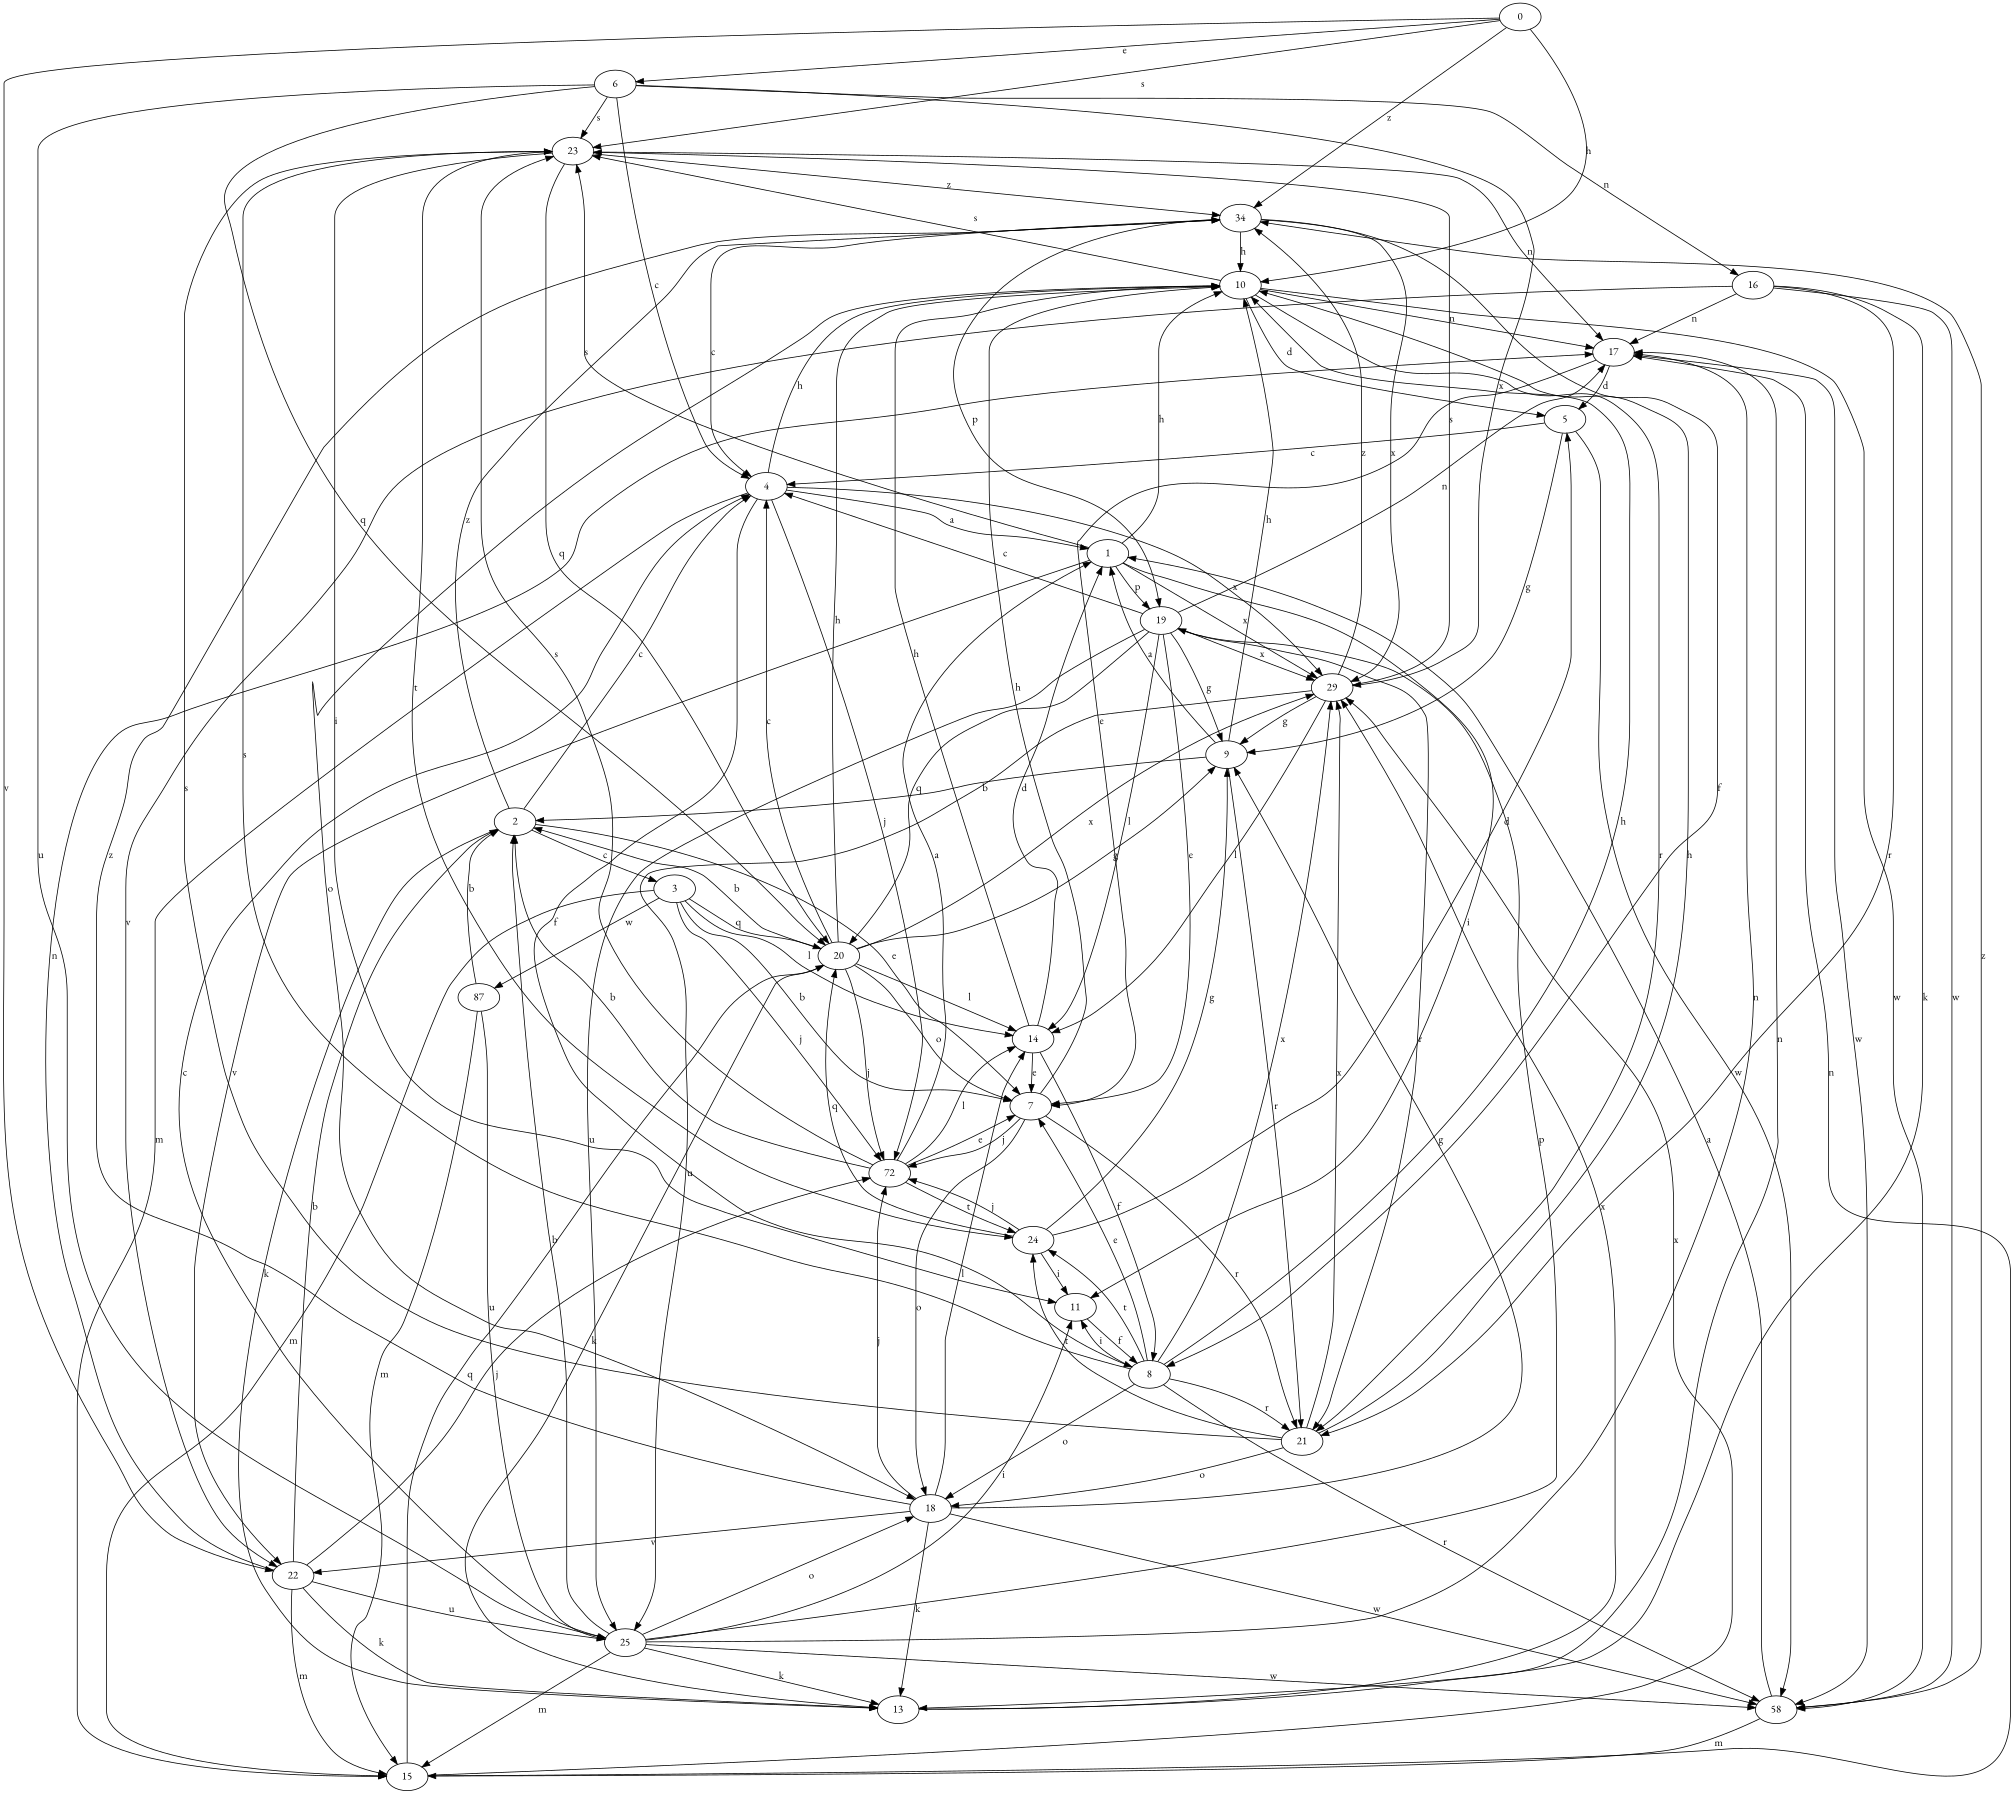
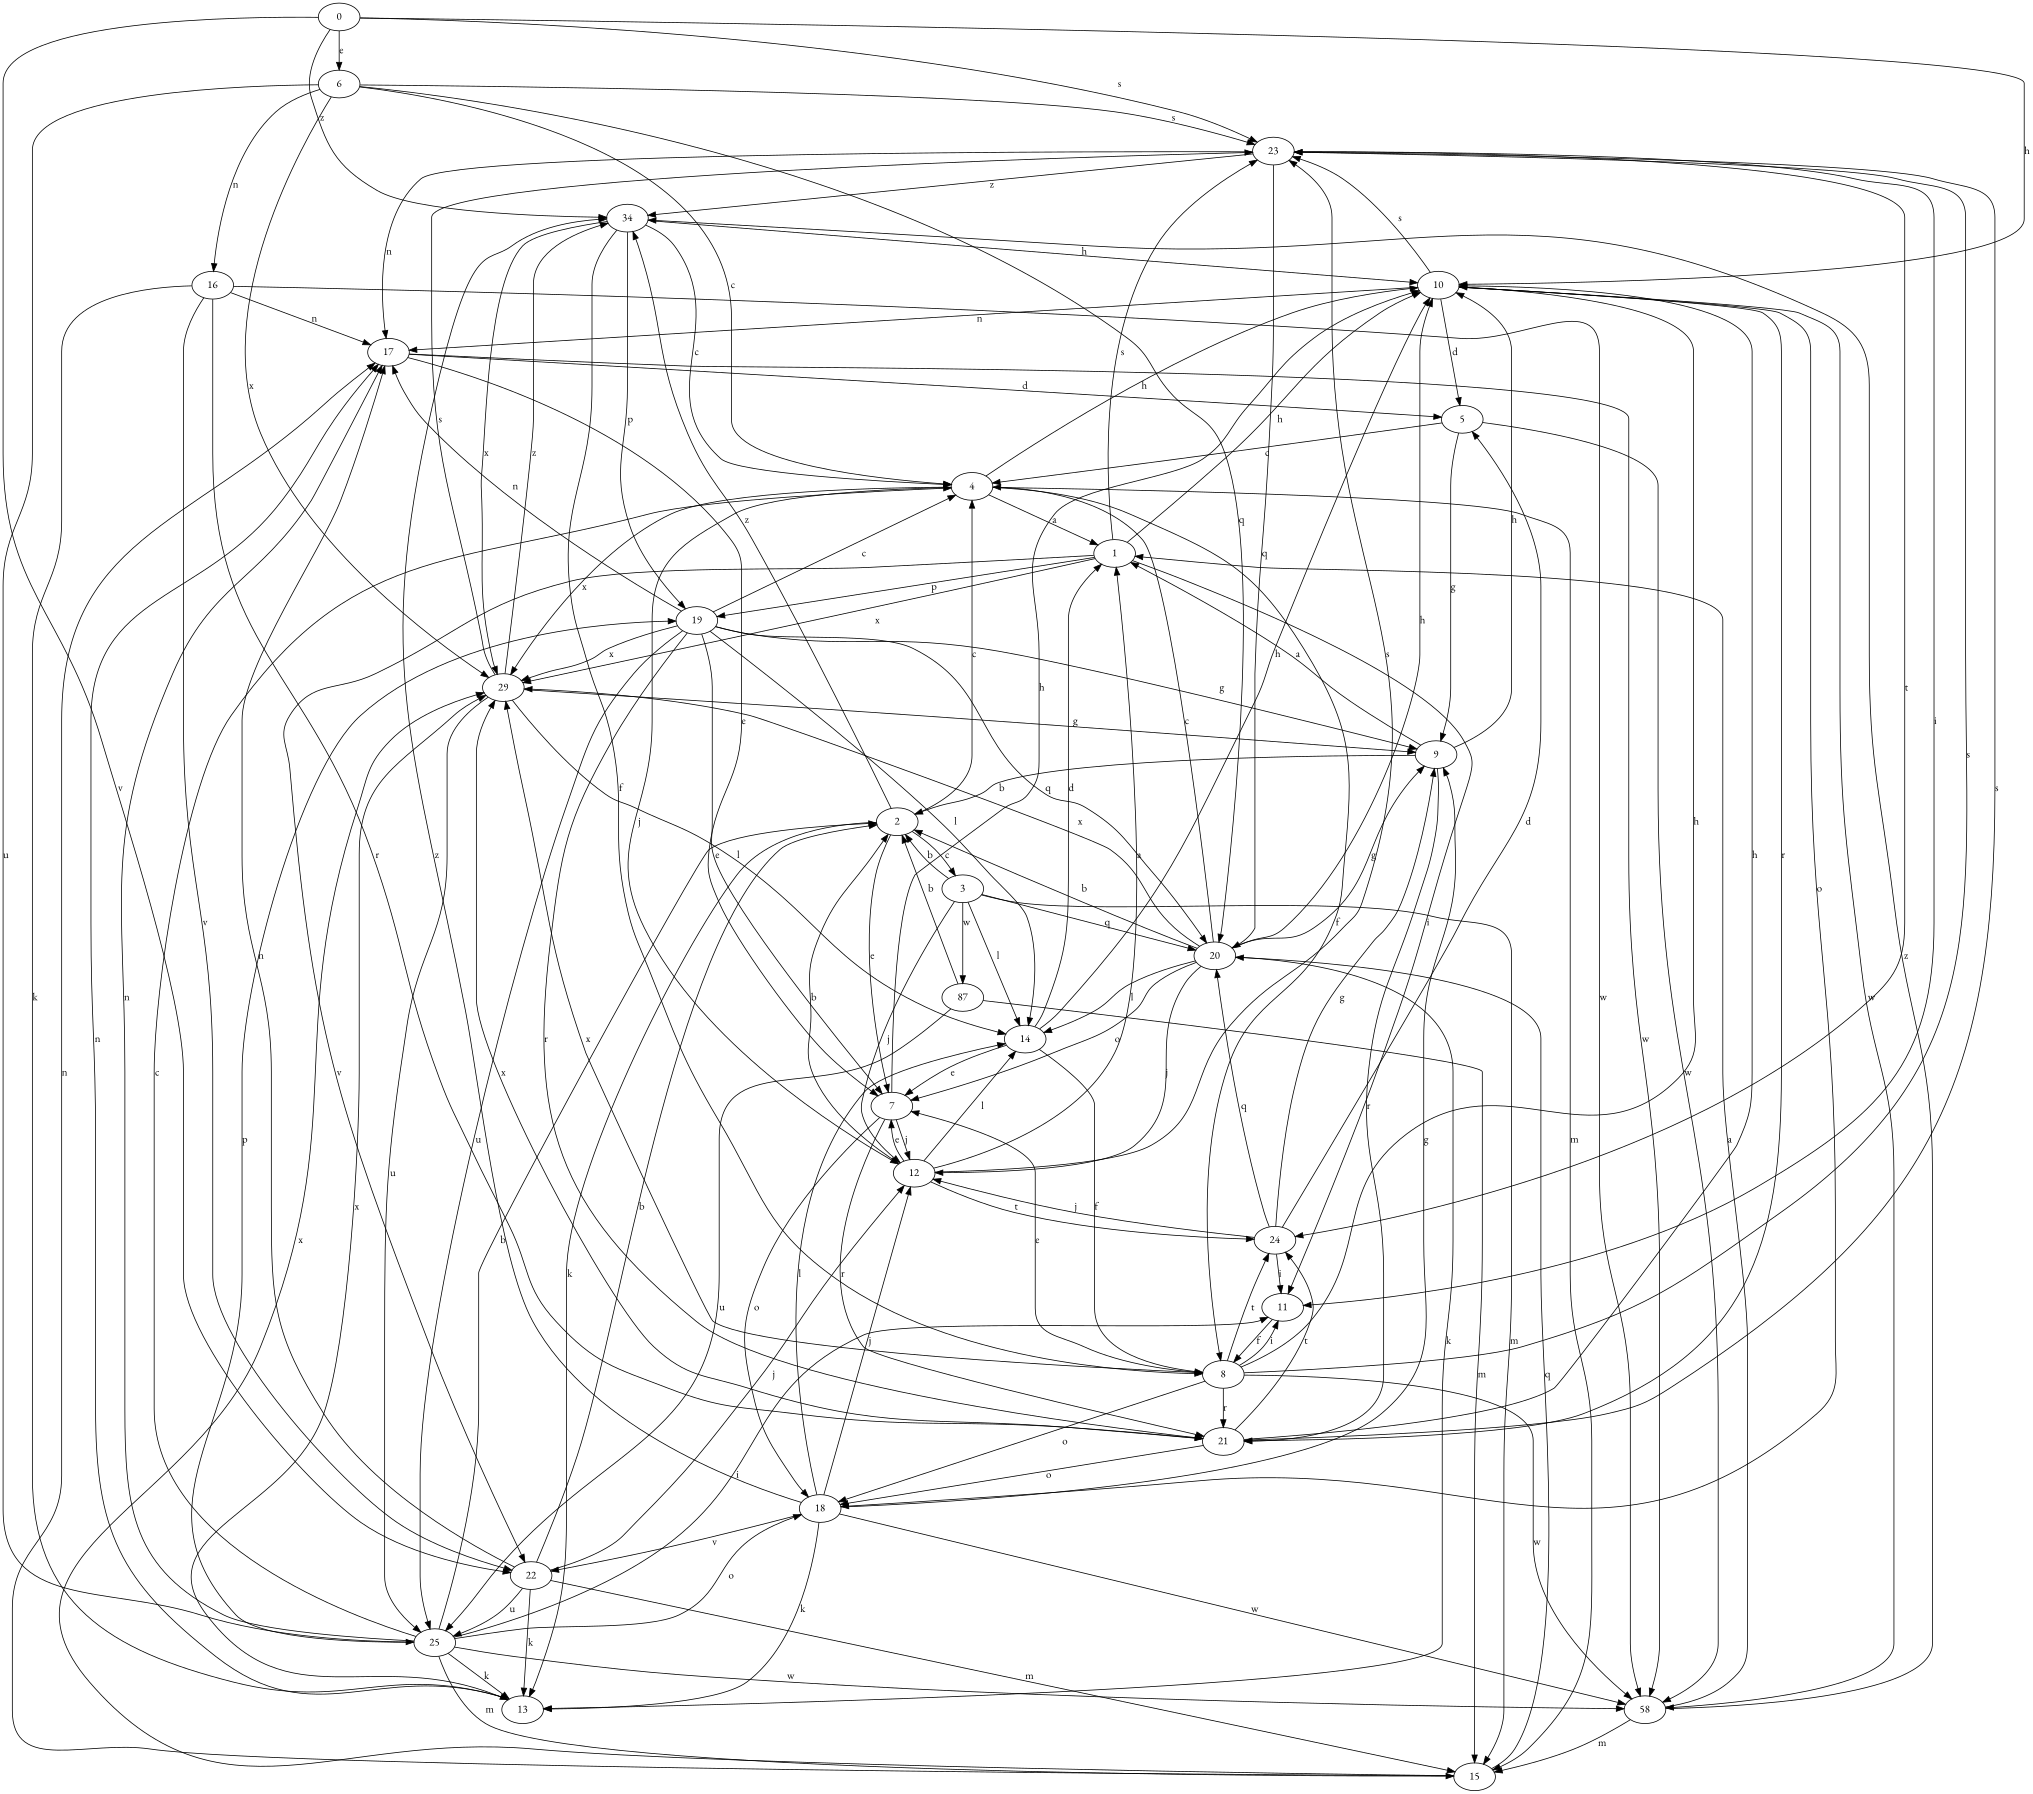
(821, 1038) -> (926, 860)
(890, 1173) -> (914, 1173)
(1445, 1542) -> (1537, 1542)
